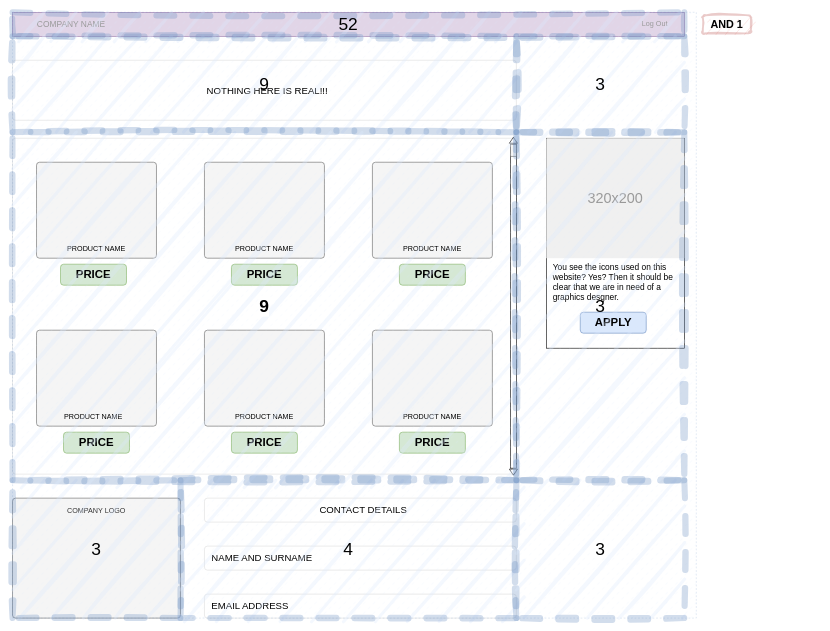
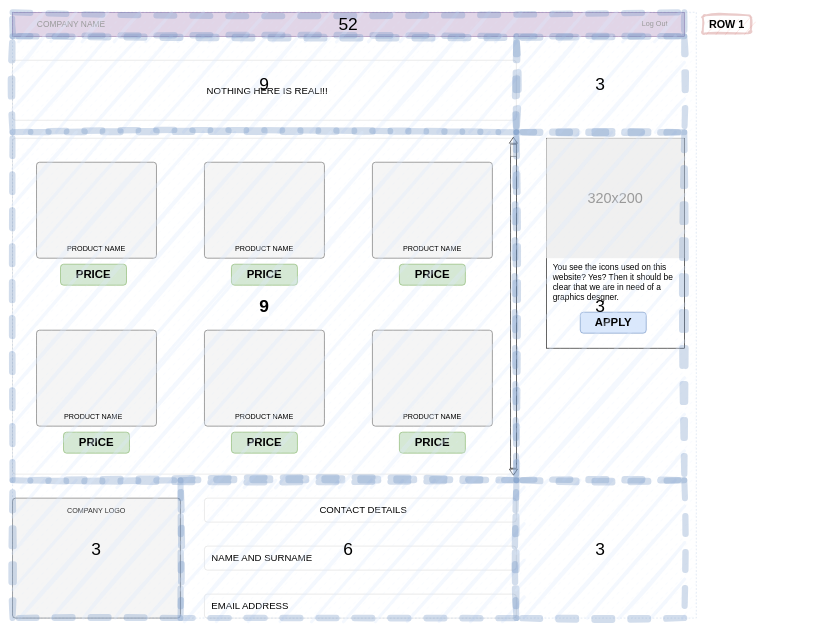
(727, 24) -> (727, 24)
(348, 549) -> (348, 549)
